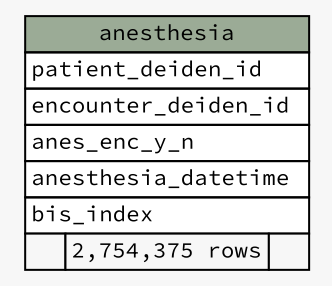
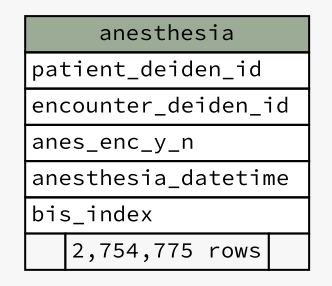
(167, 251) -> (167, 251)
